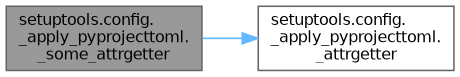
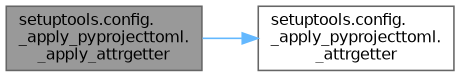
(104, 38) -> (104, 38)
